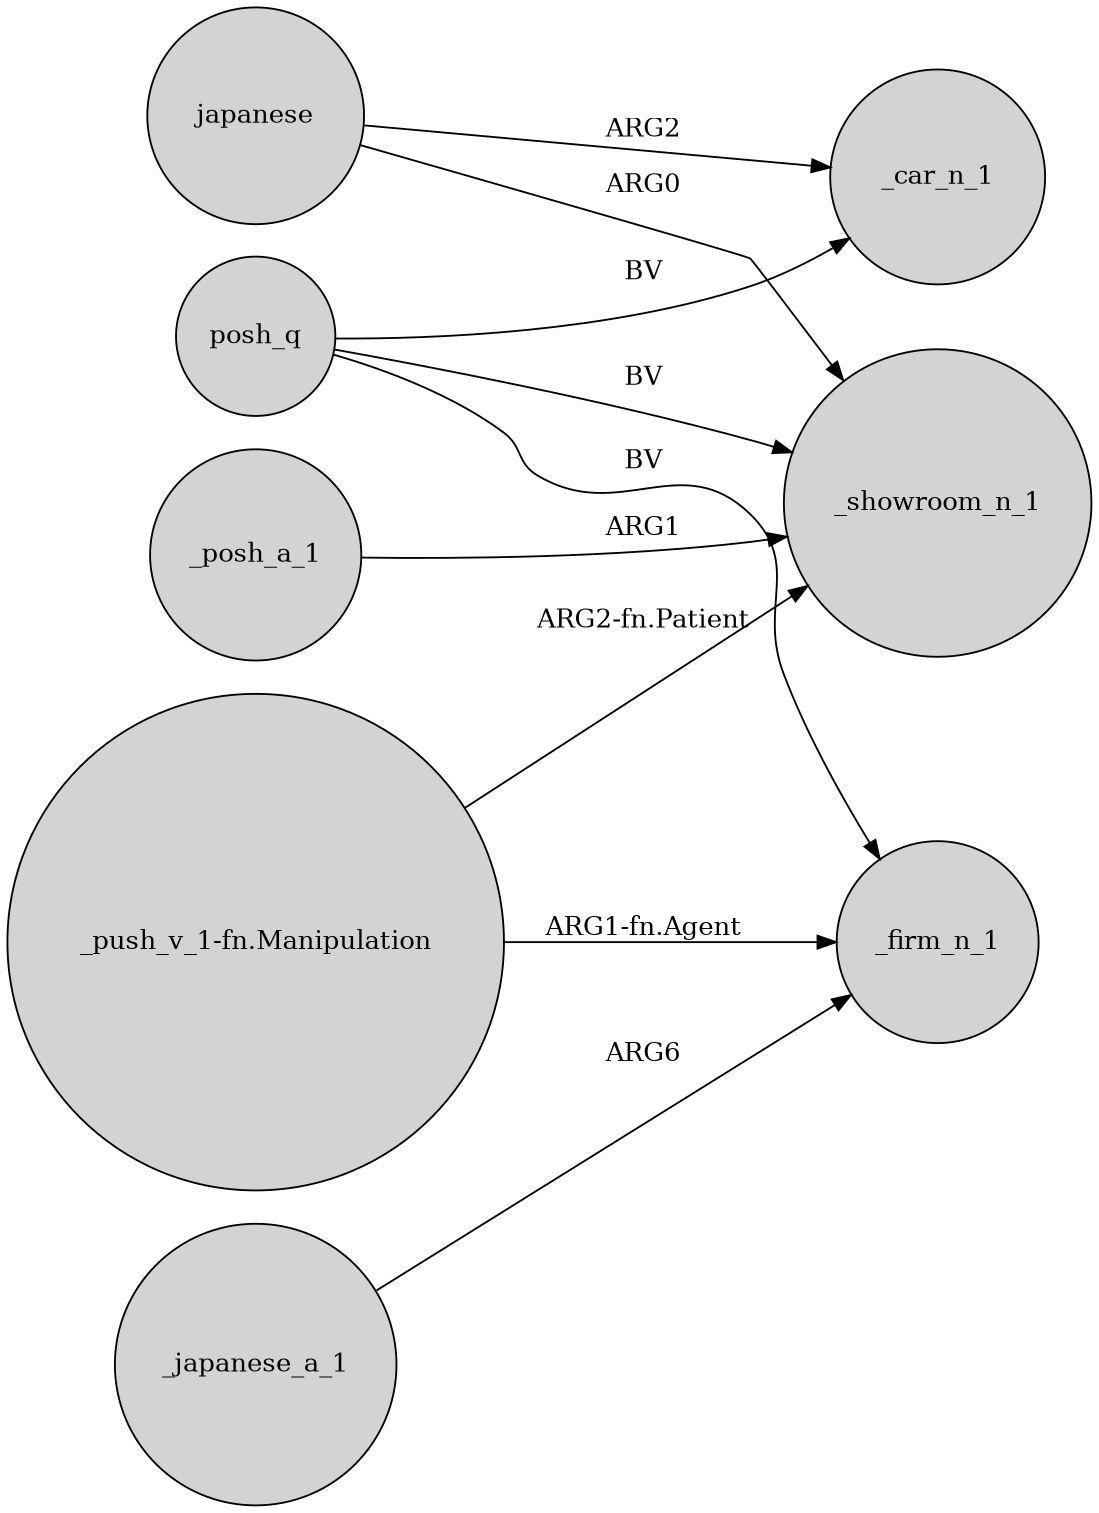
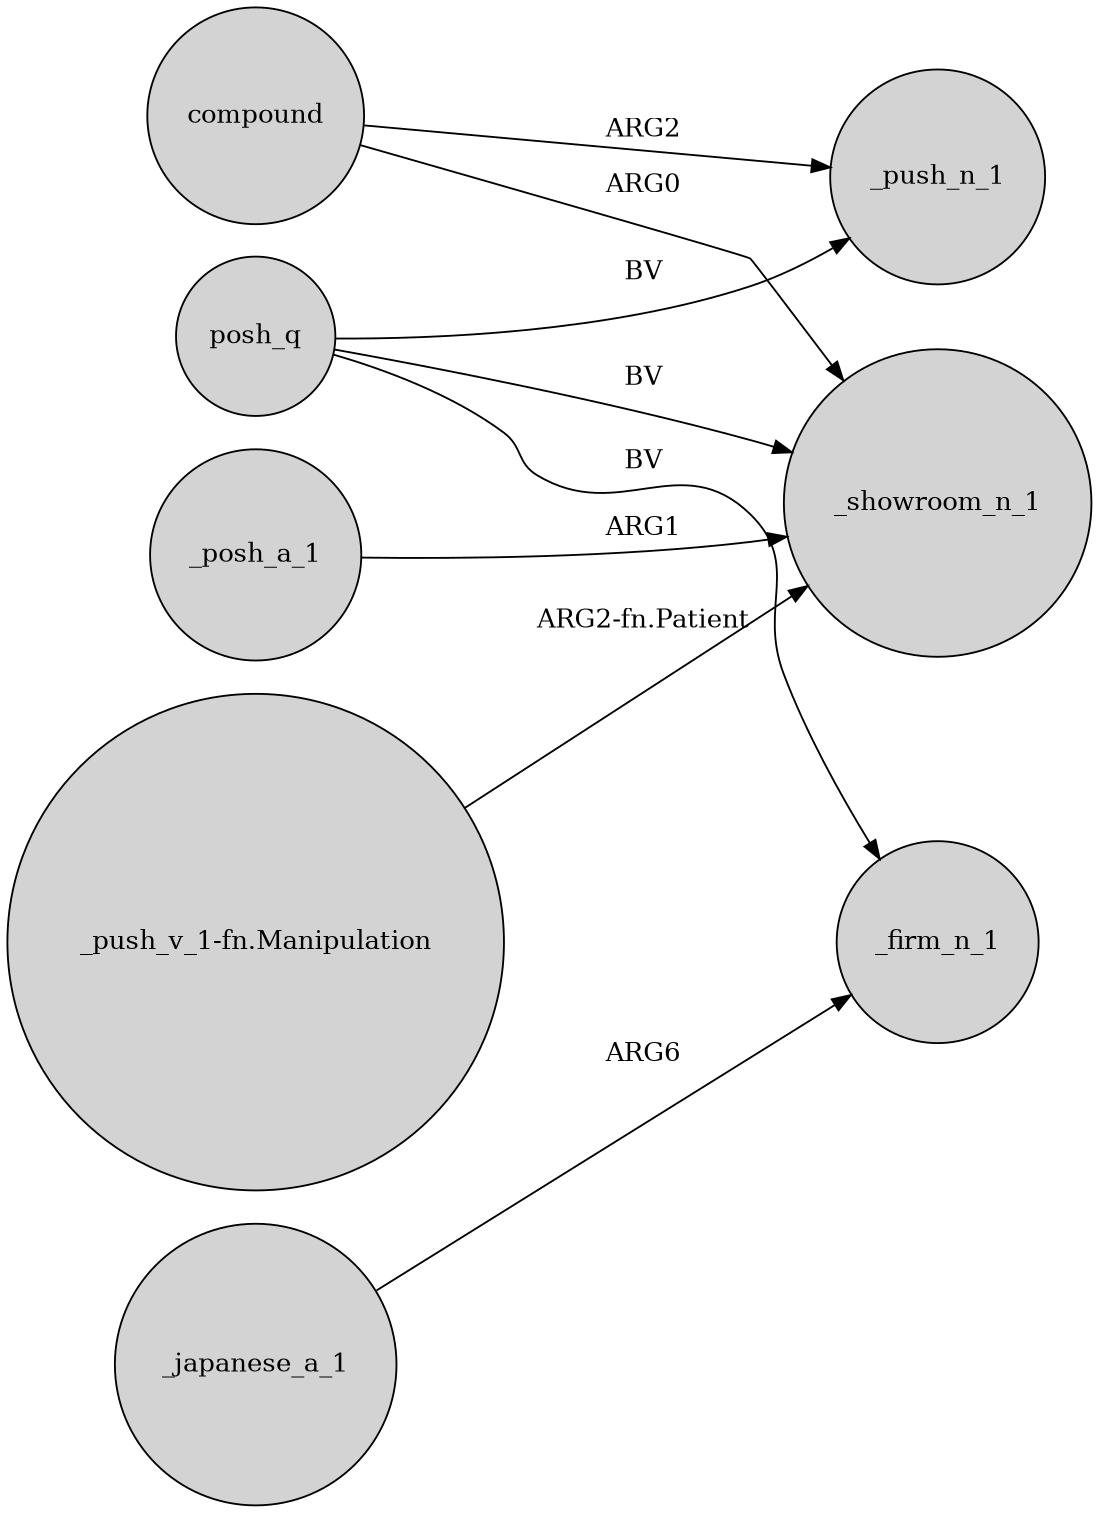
(256, 116) -> (256, 116)
(938, 177) -> (938, 177)
(660, 942) -> none
